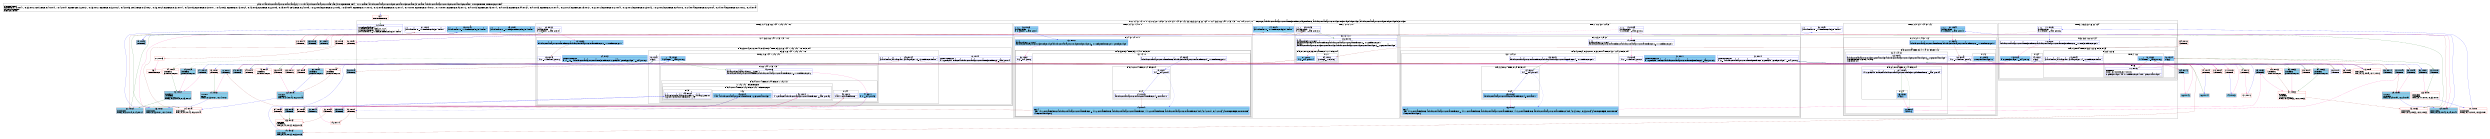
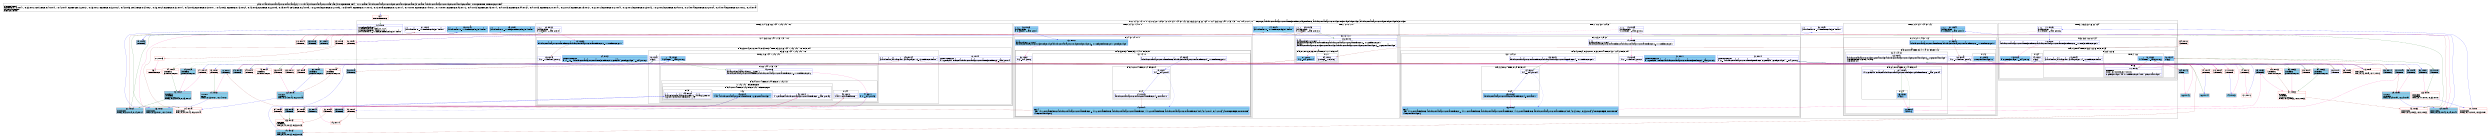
(202, 71) -> (202, 71)
